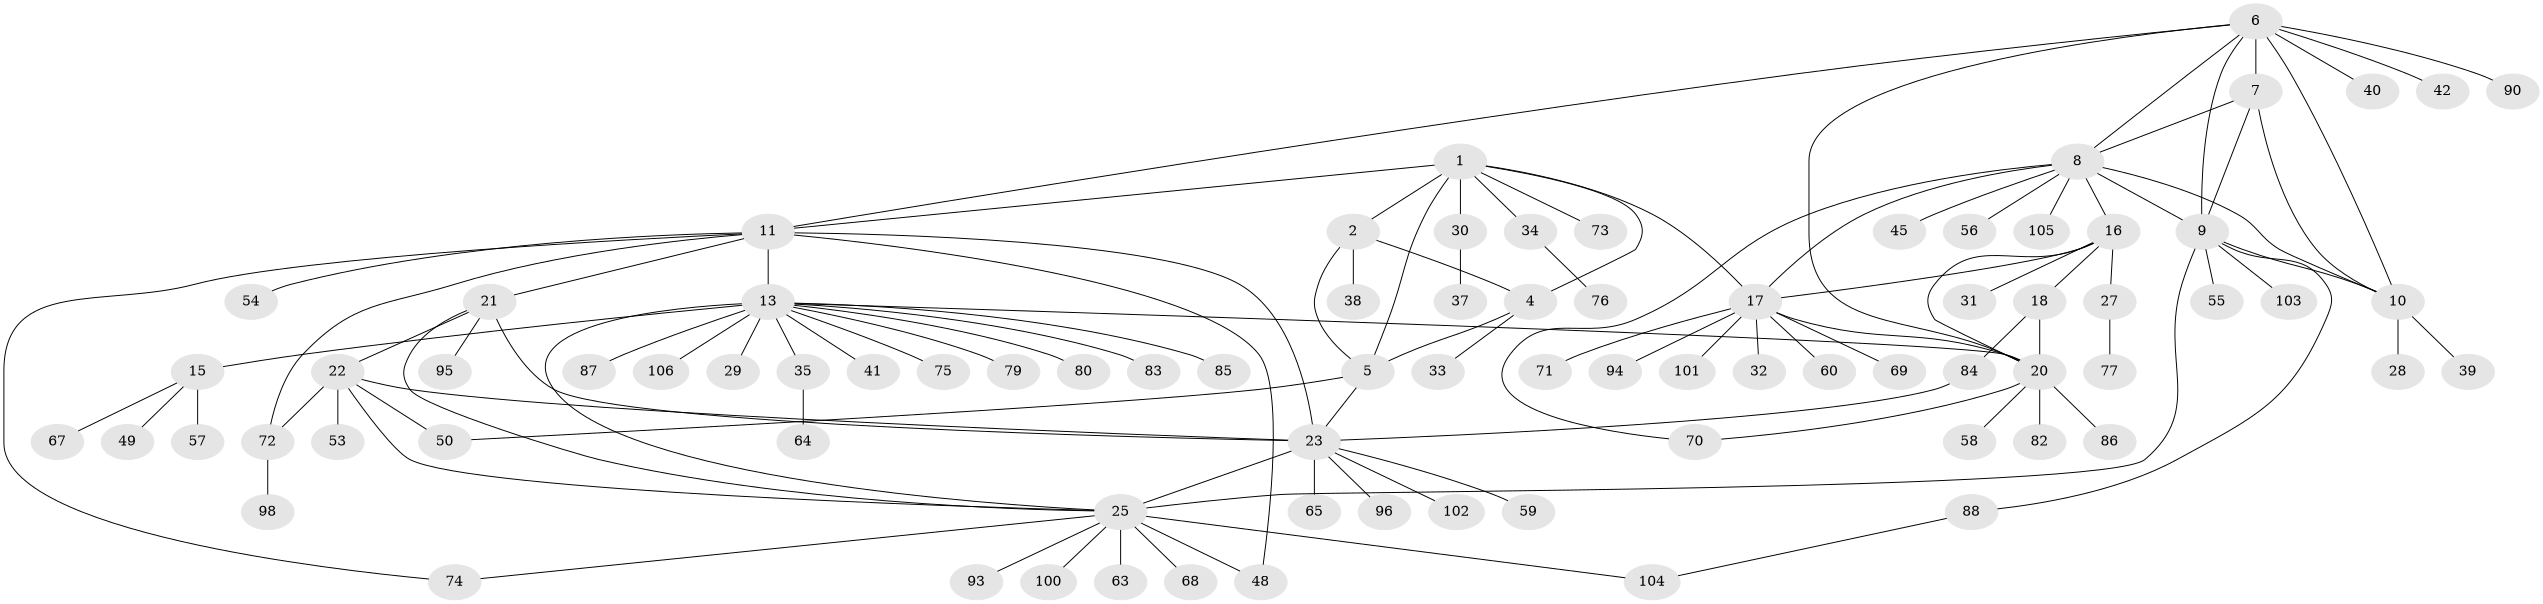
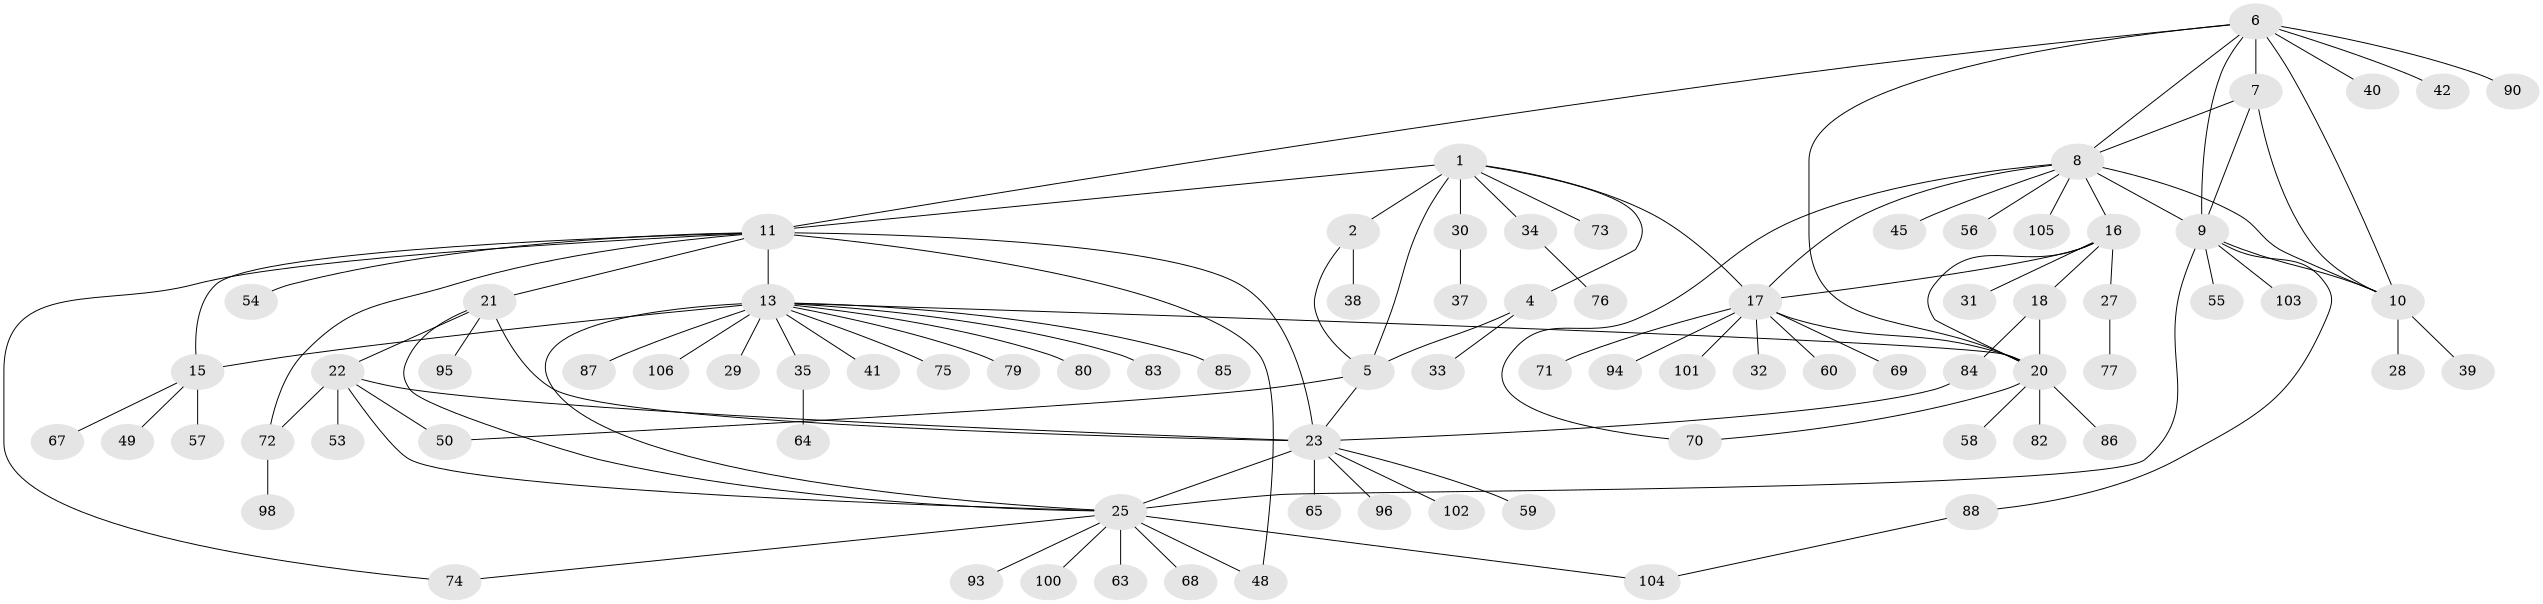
none -> (440, 248)
(1444, 264) -> none
